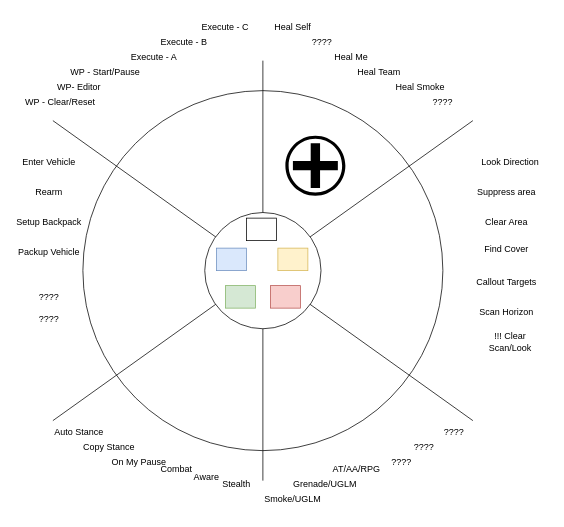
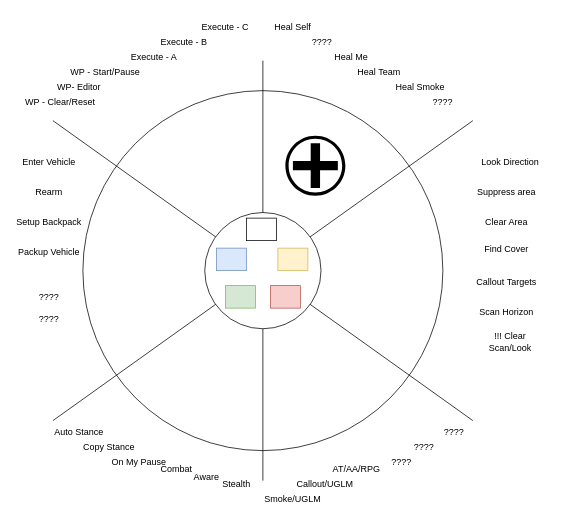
(325, 484) -> (325, 484)
